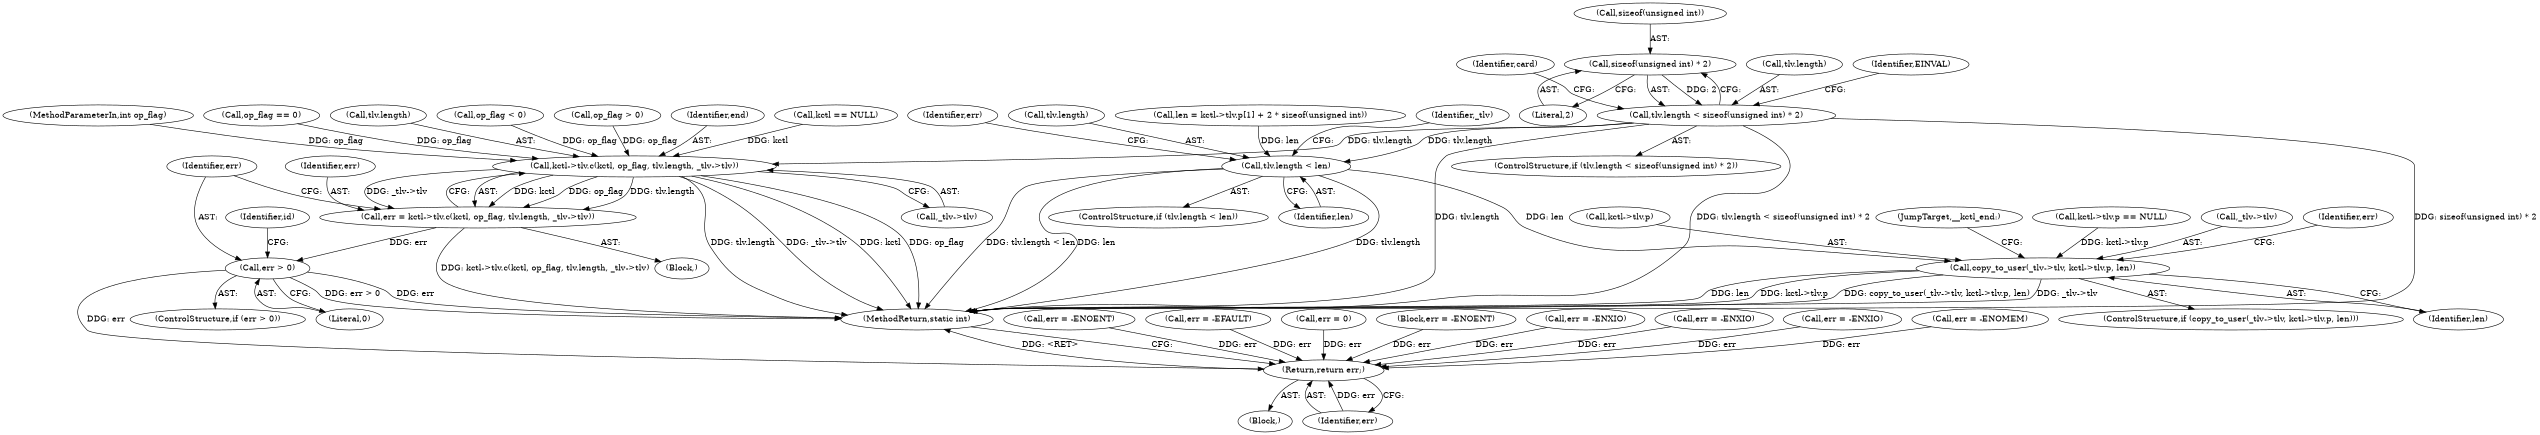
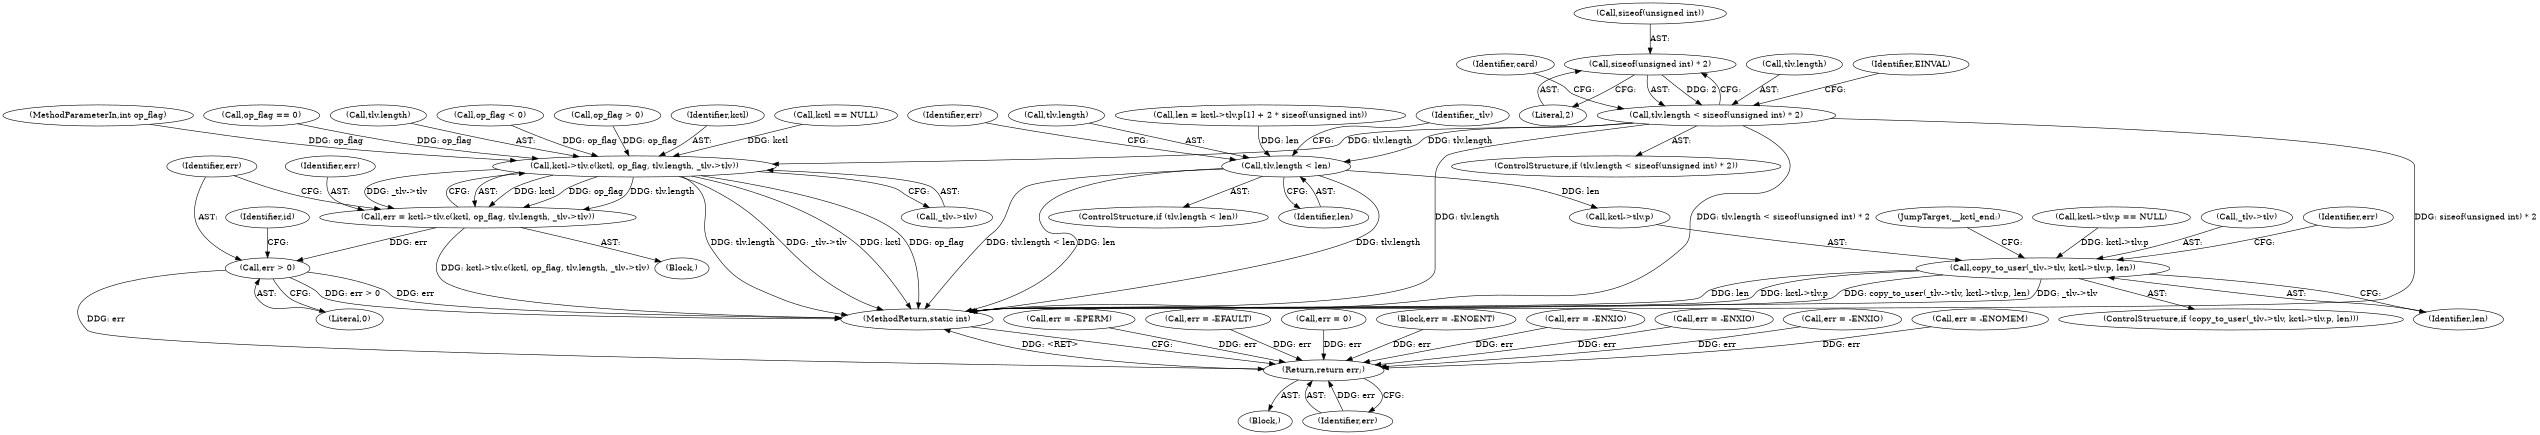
(718, 115) -> (718, 115)
(1638, 250) -> (1470, 180)
(218, 319) -> none
(1069, 319) -> (1069, 319)
